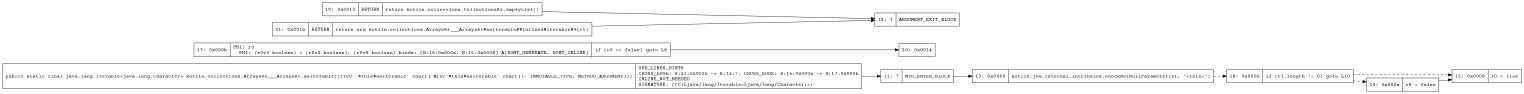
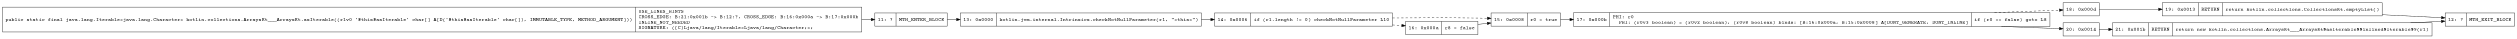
none -> (2081, 9)
(928, 19) -> (2490, 19)
none -> (1565, 20)
none -> (2104, 29)
(1218, 76) -> (1206, 20)
(1308, 76) -> (1322, 19)
